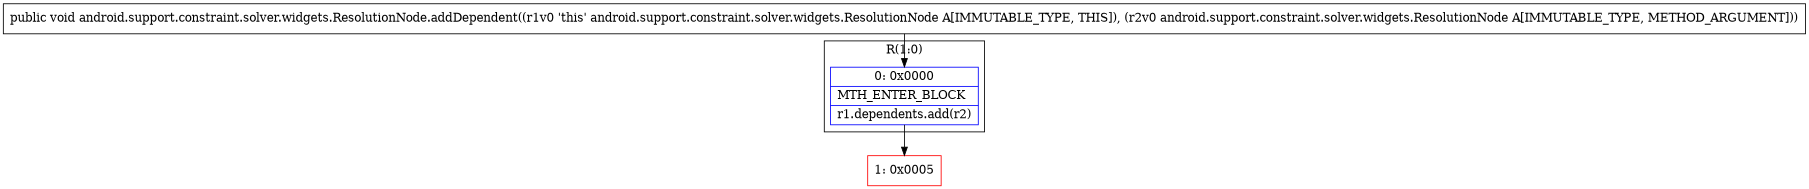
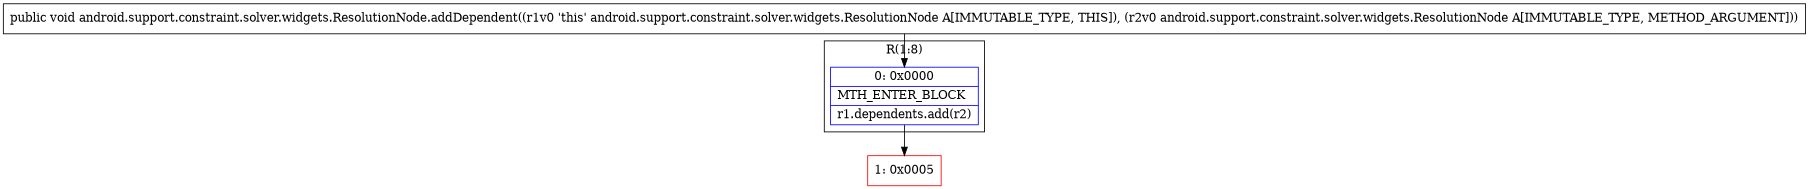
(904, 51) -> (904, 51)
